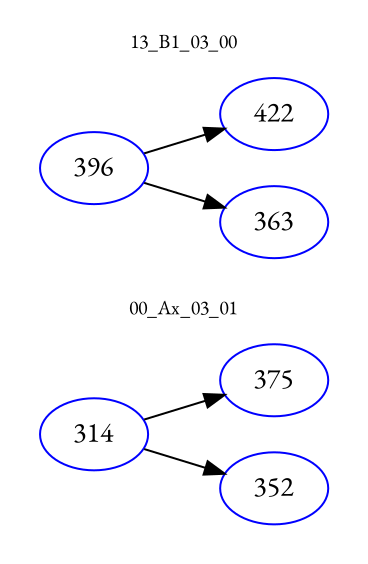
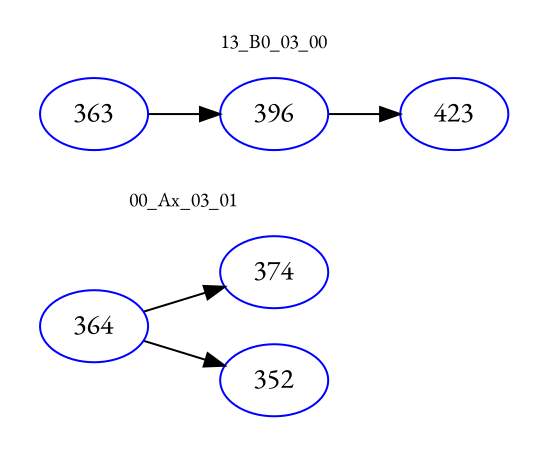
(184, 43) -> (274, 43)
(274, 114) -> (454, 114)
(175, 192) -> (174, 114)
(274, 380) -> (274, 272)
(94, 434) -> (94, 326)
